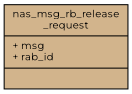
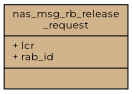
(29, 46) -> (24, 46)
